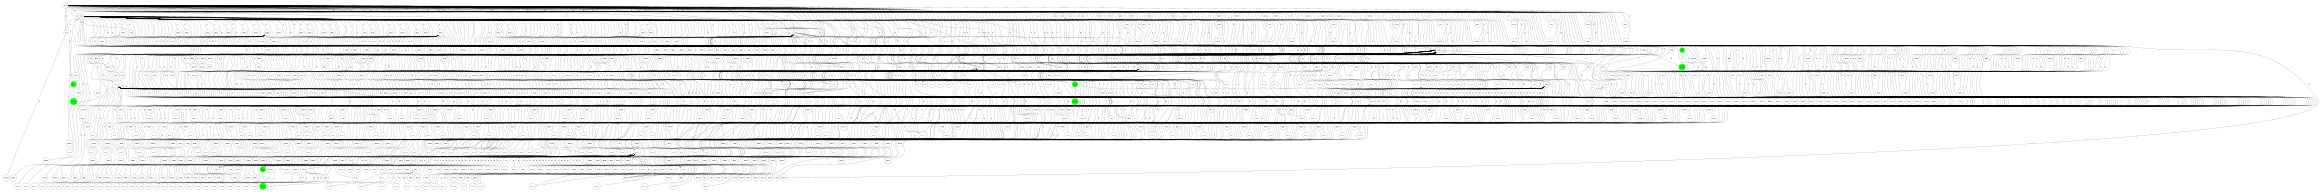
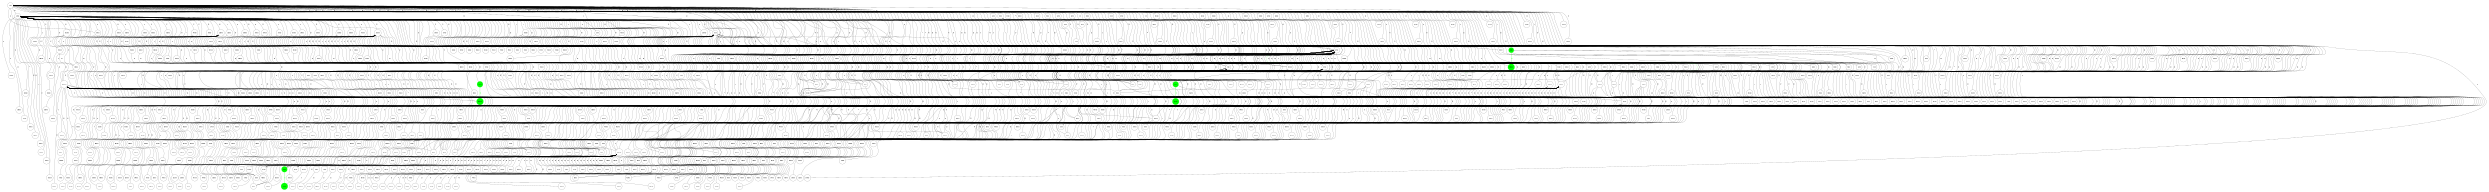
none -> (691, 169)
